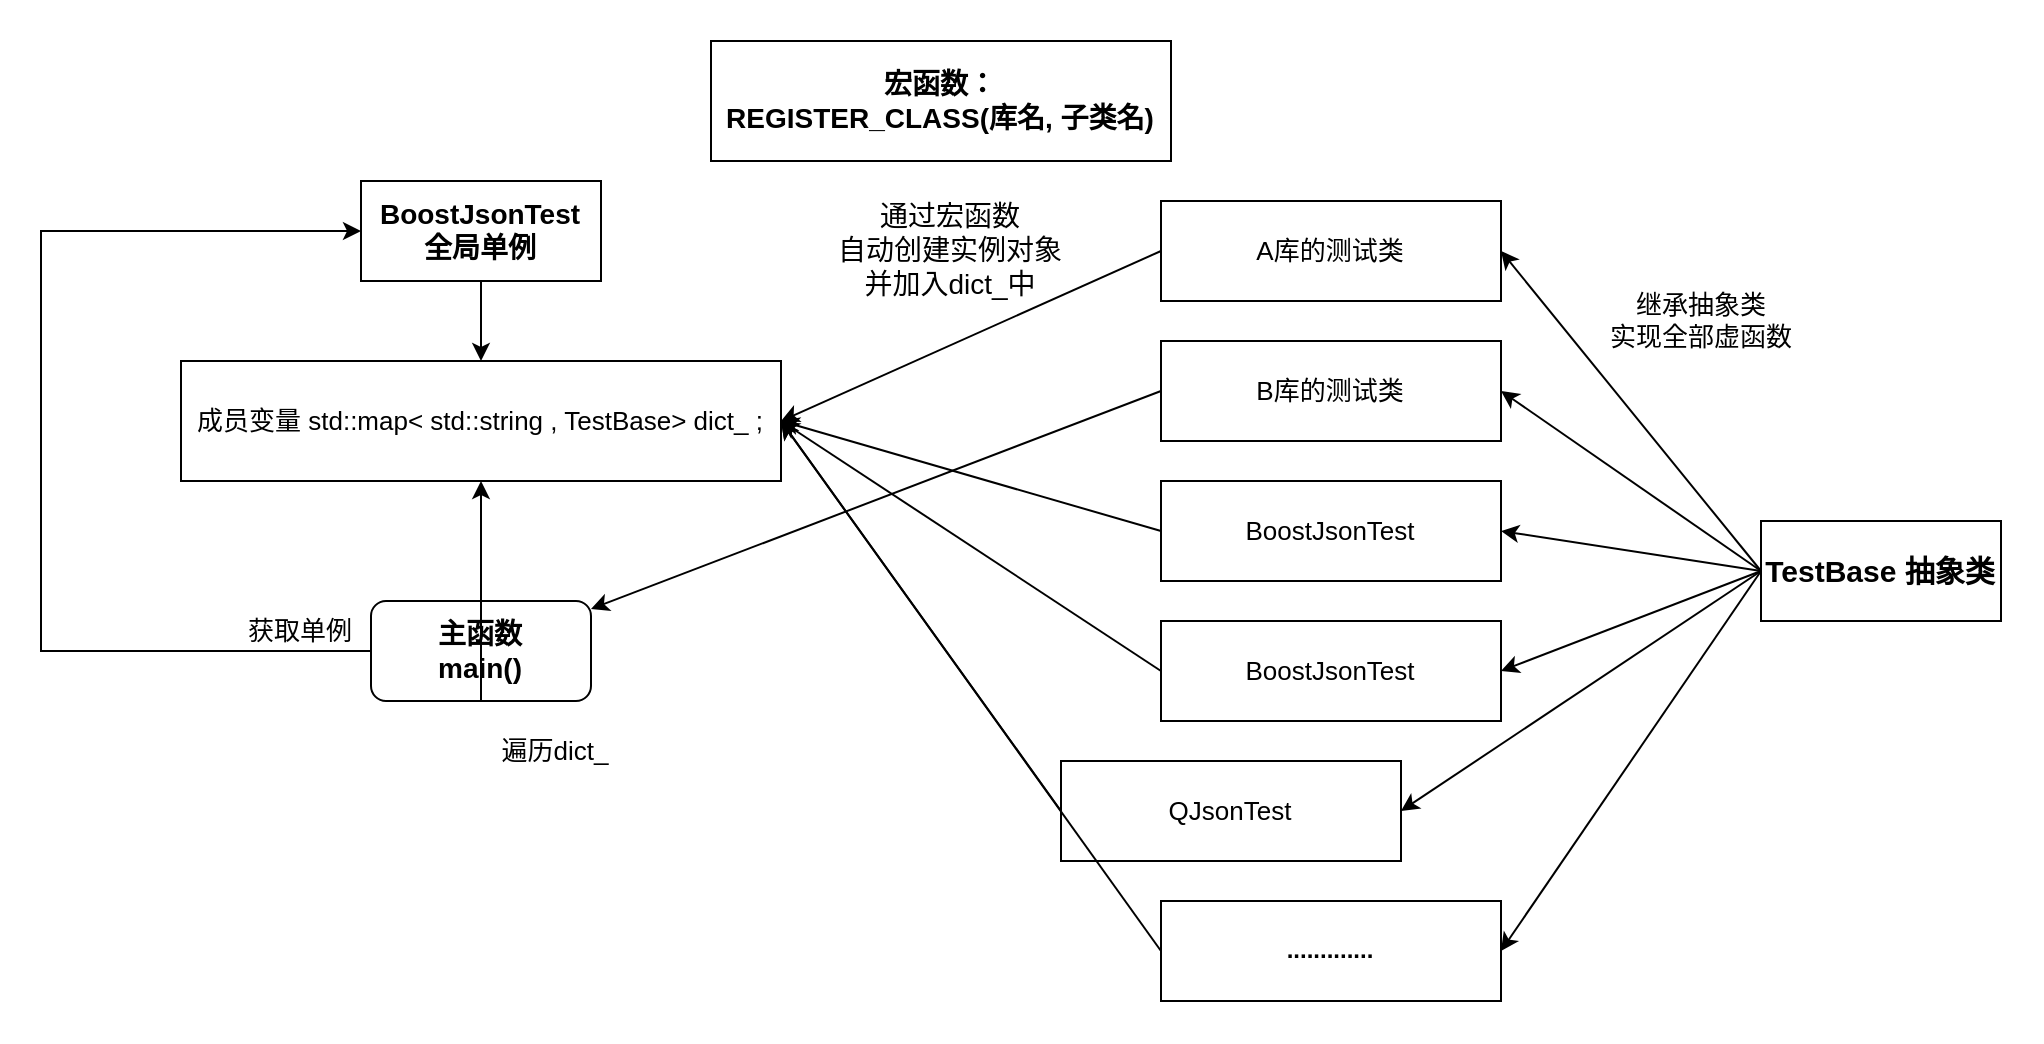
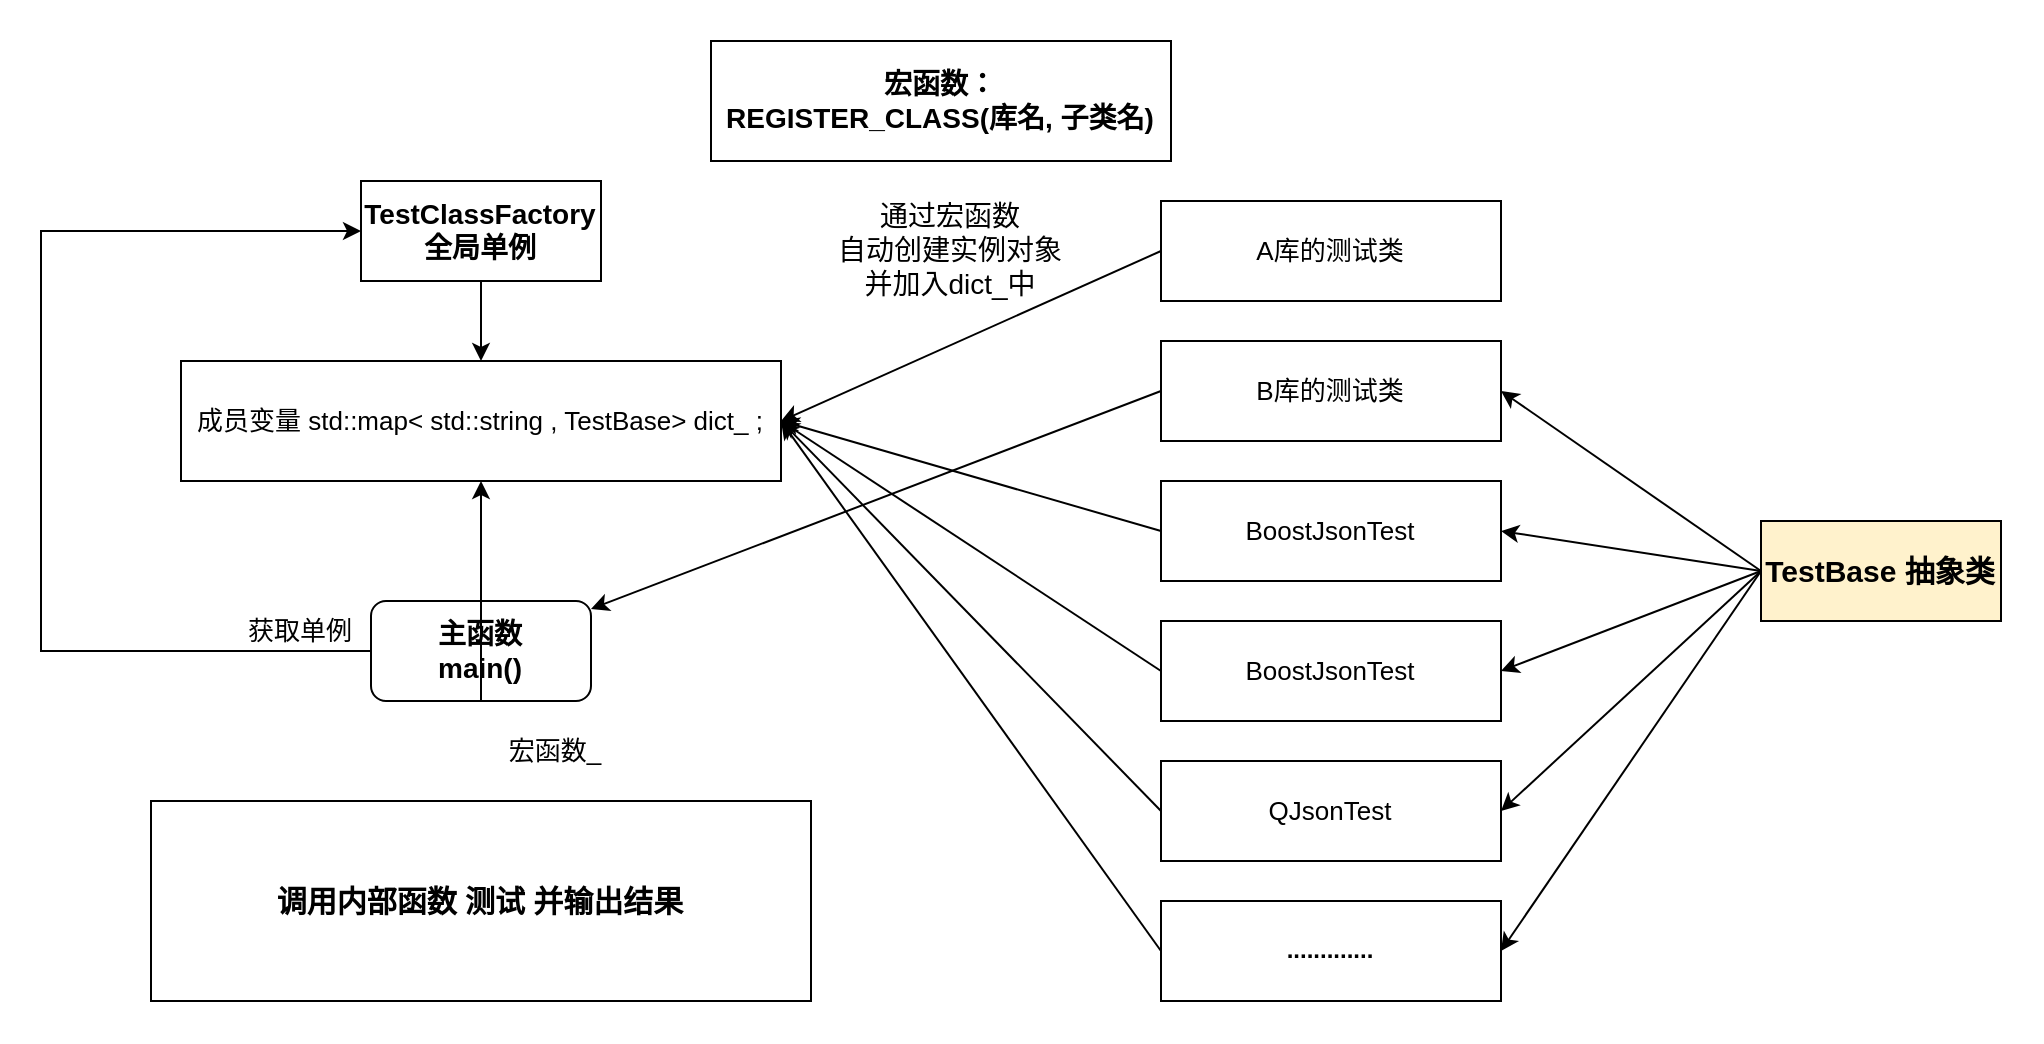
(481, 231) -> (481, 231)
(1632, 412) -> none
(1881, 571) -> (1881, 571)
(556, 751) -> (556, 751)
(1231, 811) -> (1331, 811)
none -> (481, 901)
